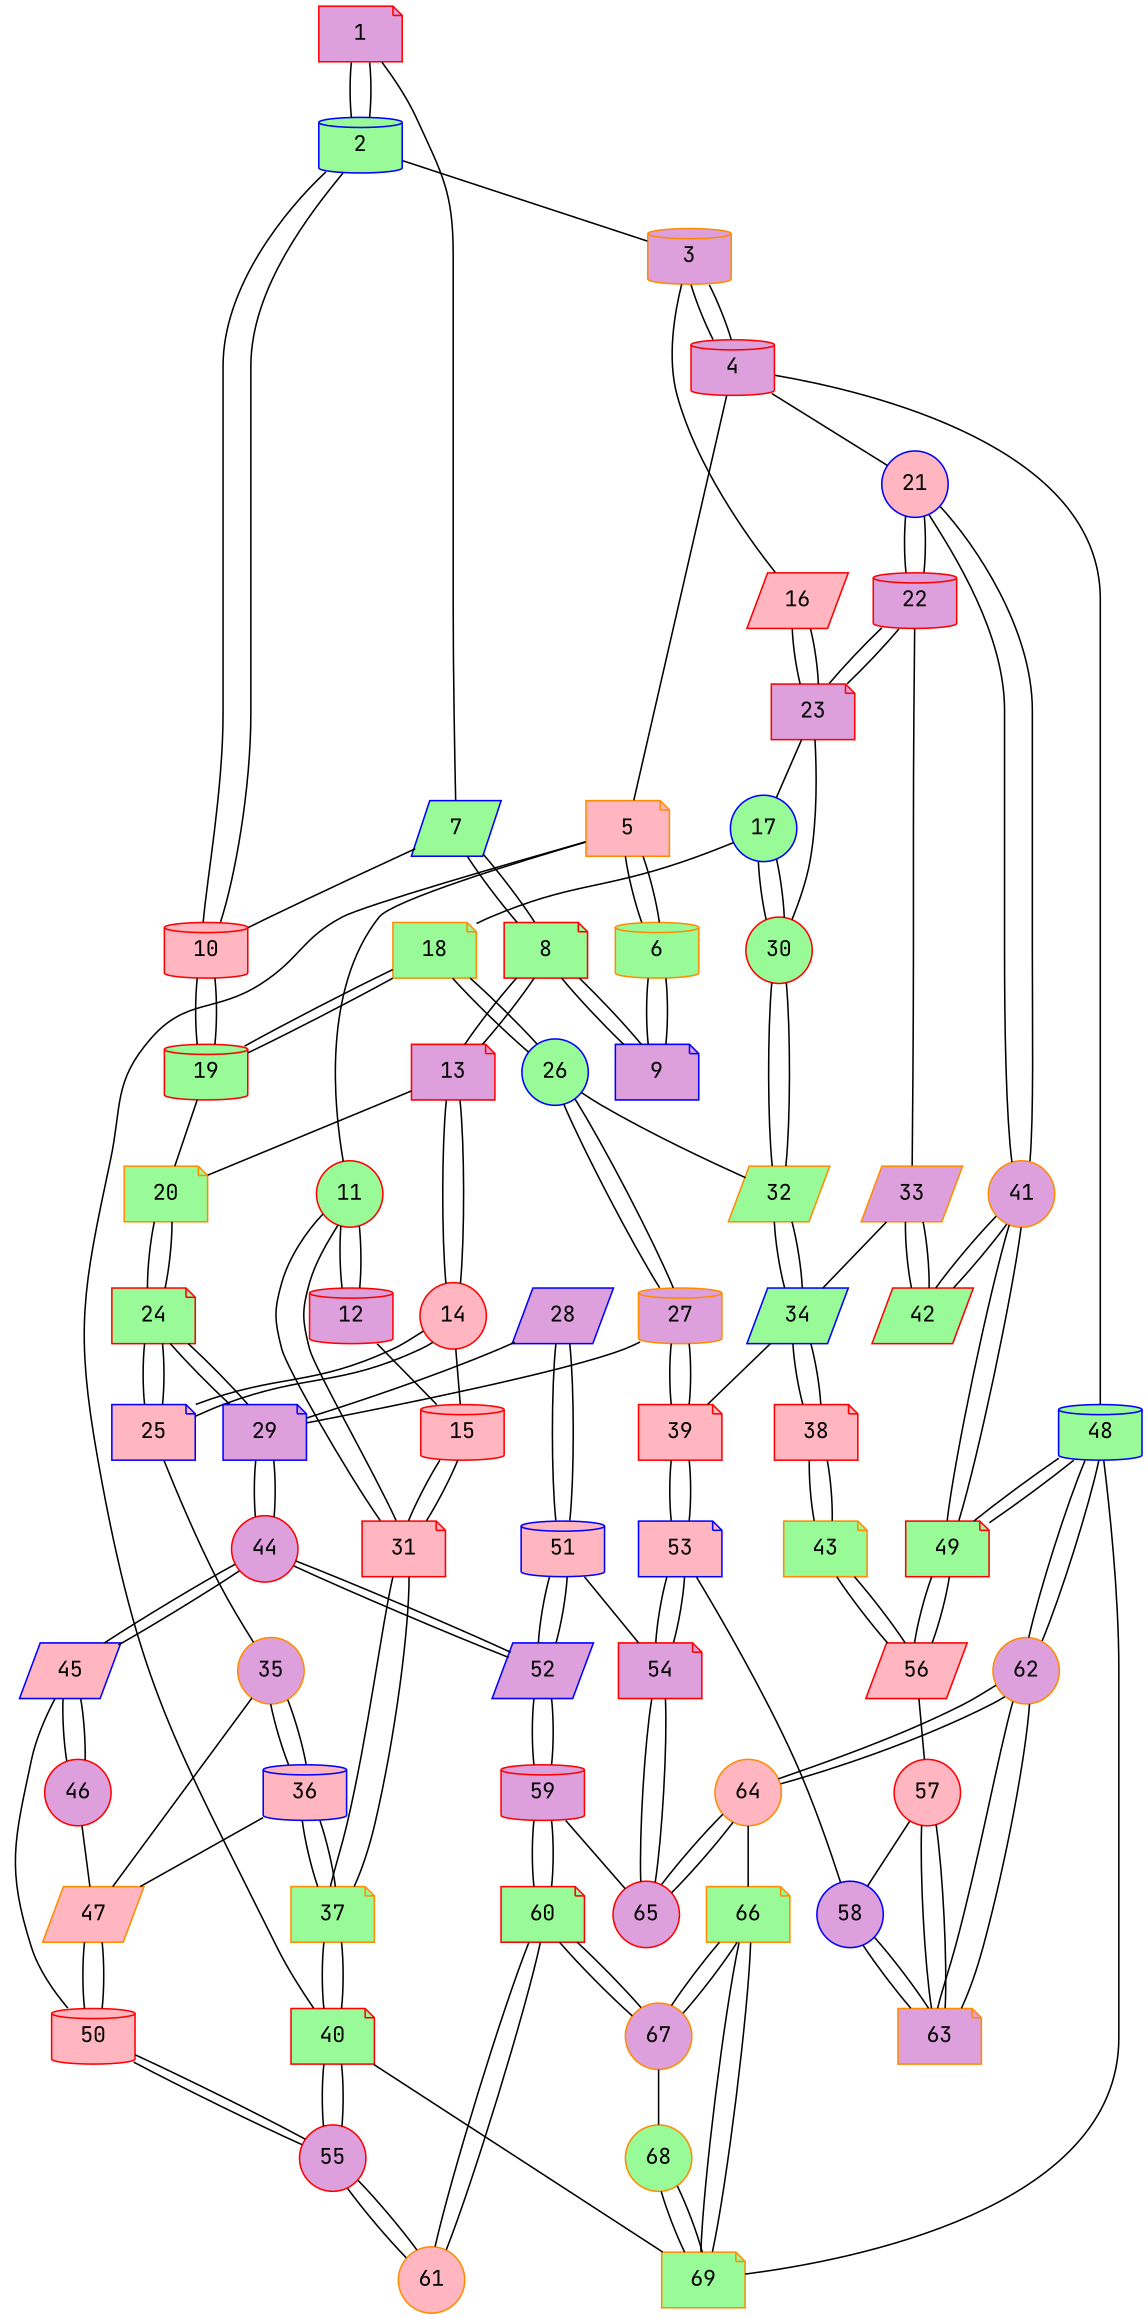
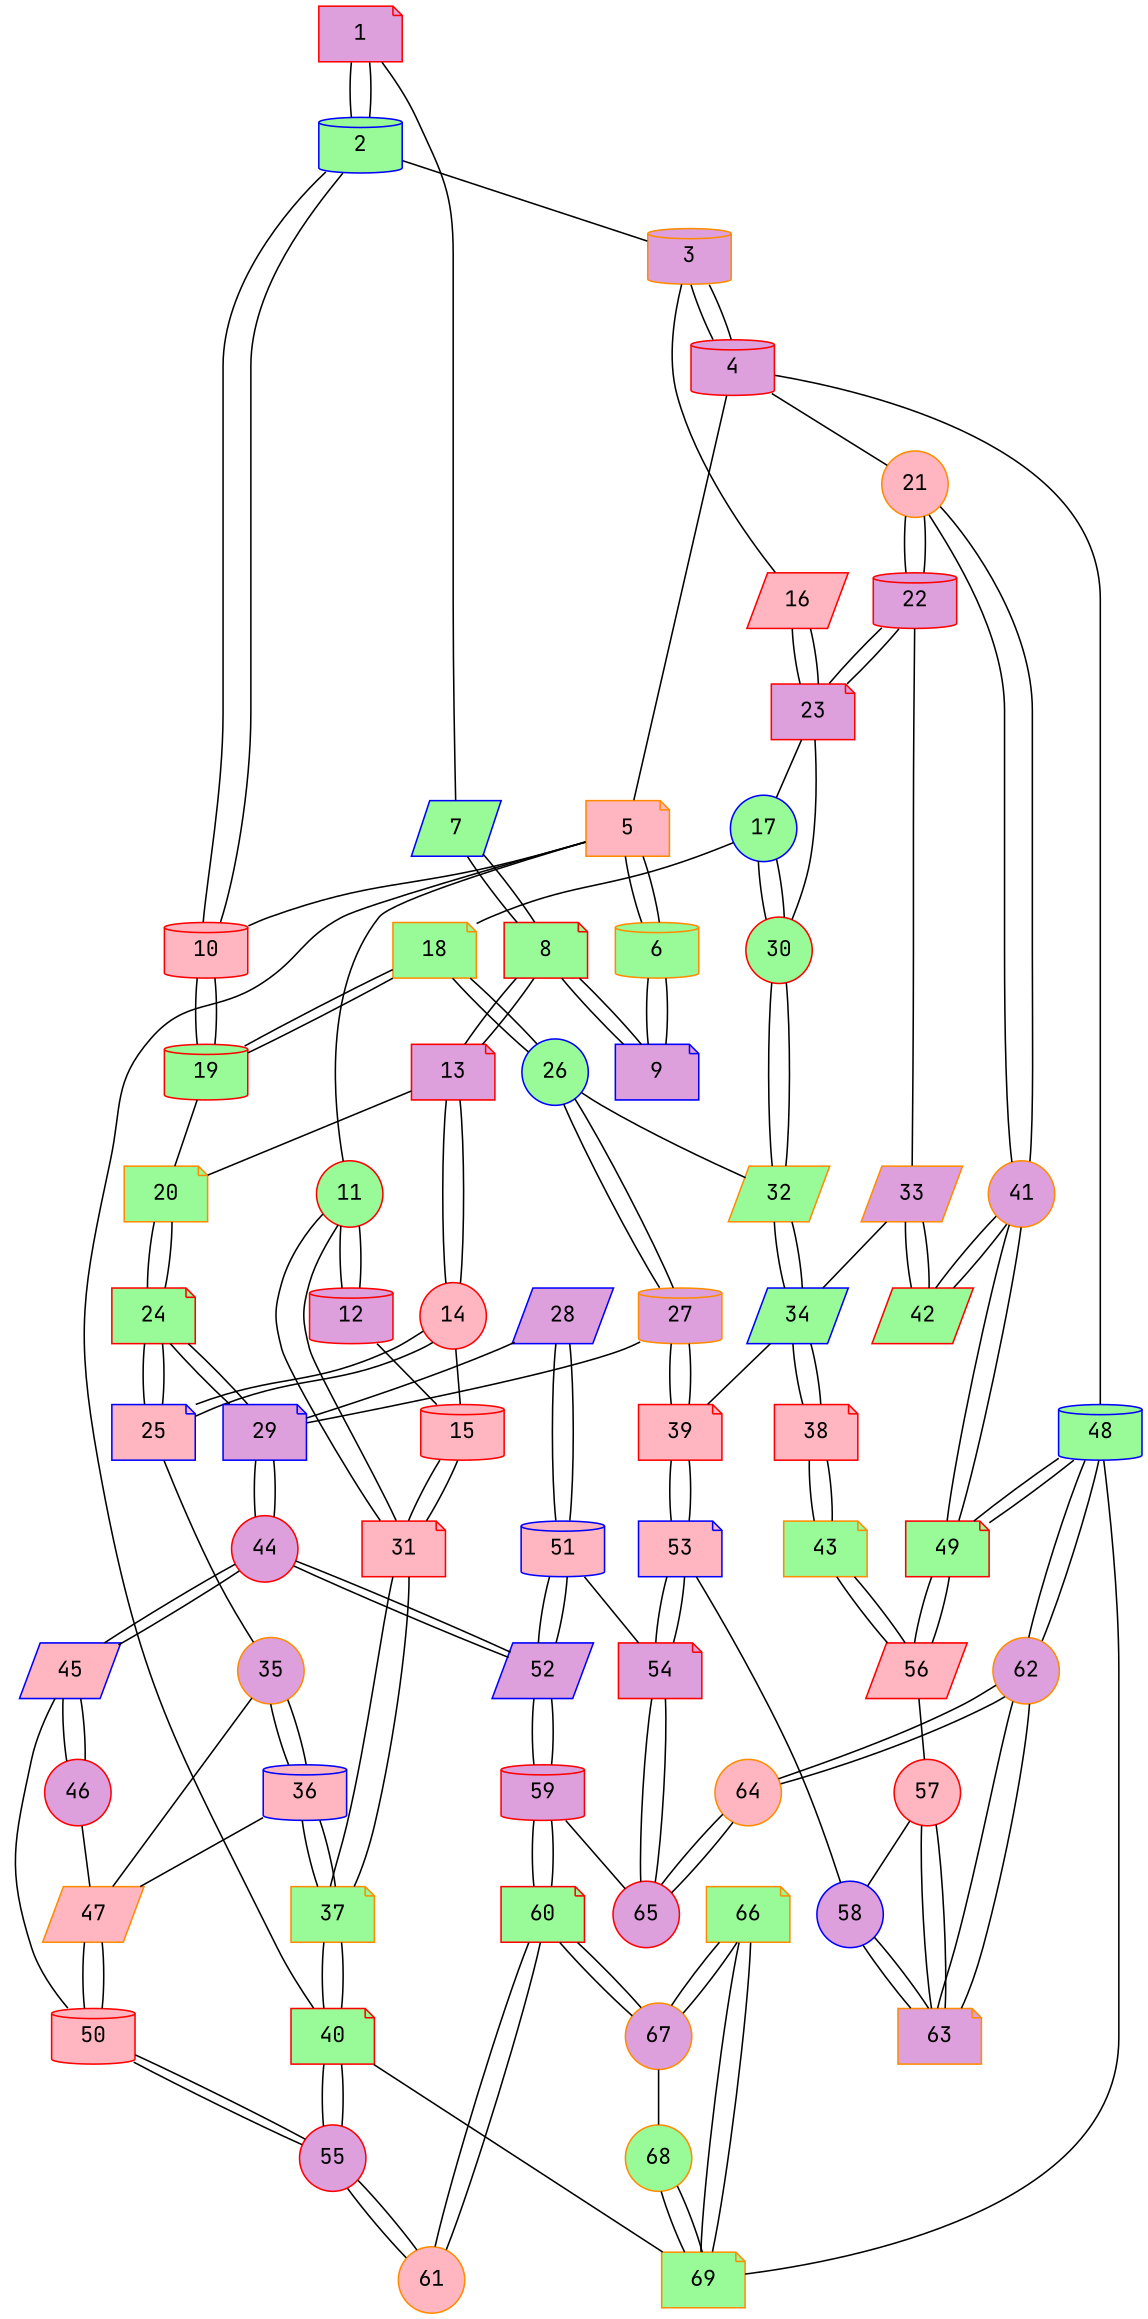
(915, 484) -> (915, 484)
(332, 888) -> (416, 881)
(748, 1856) -> none
